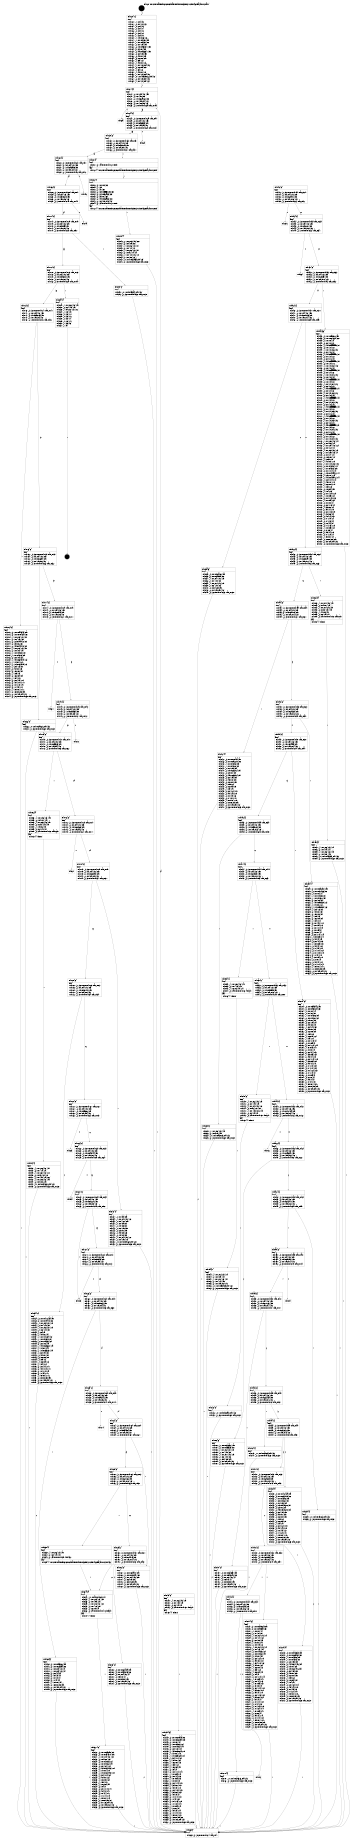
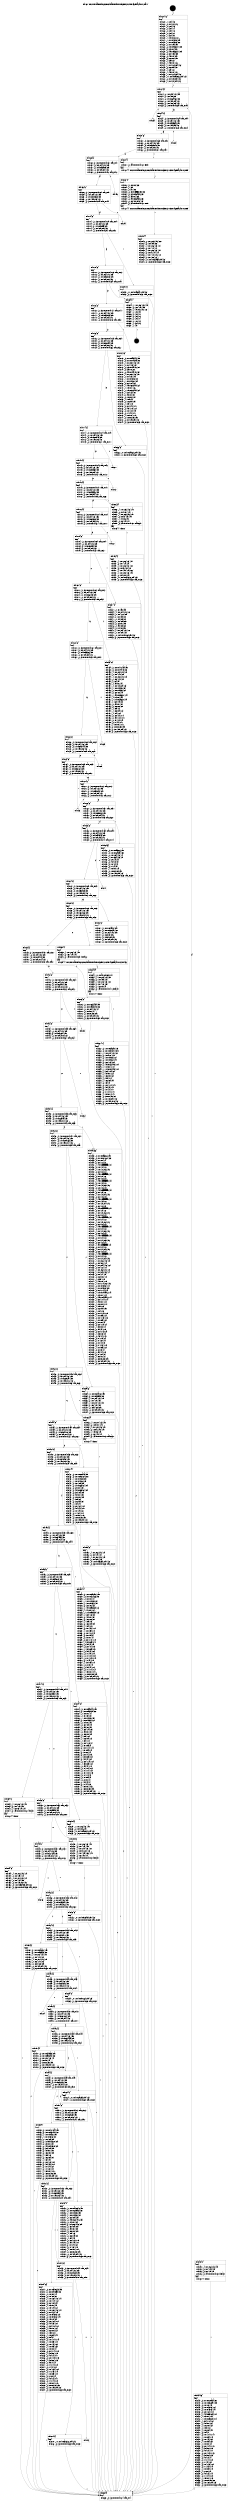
(105, 1576) -> (49, 968)
